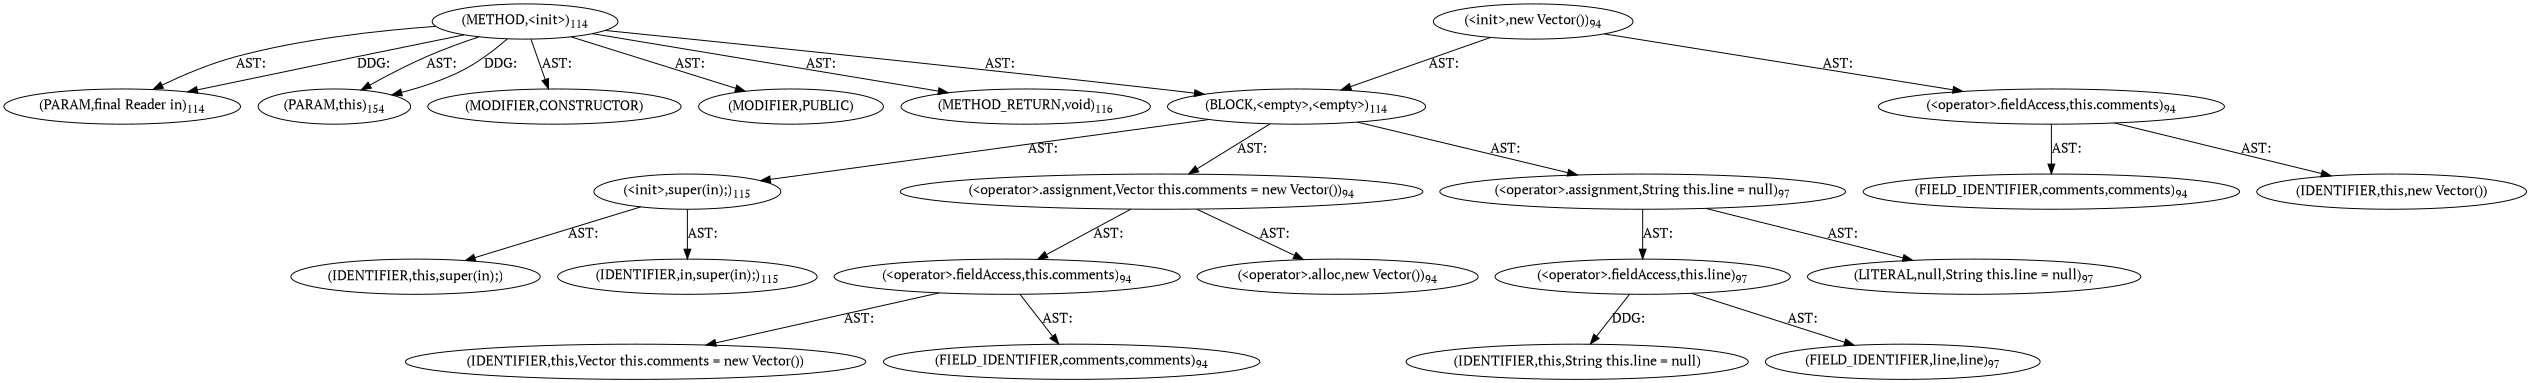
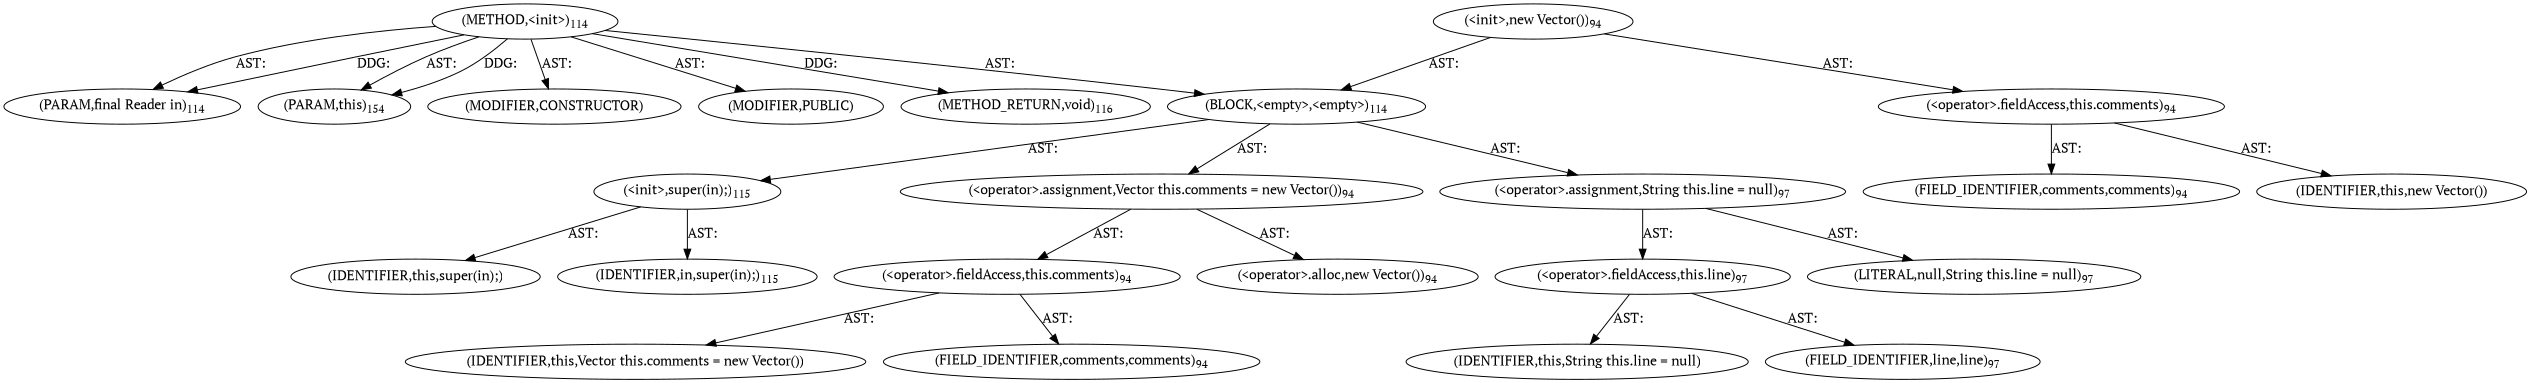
(823, 64) -> (823, 64)
(1630, 319) -> (1630, 319)
